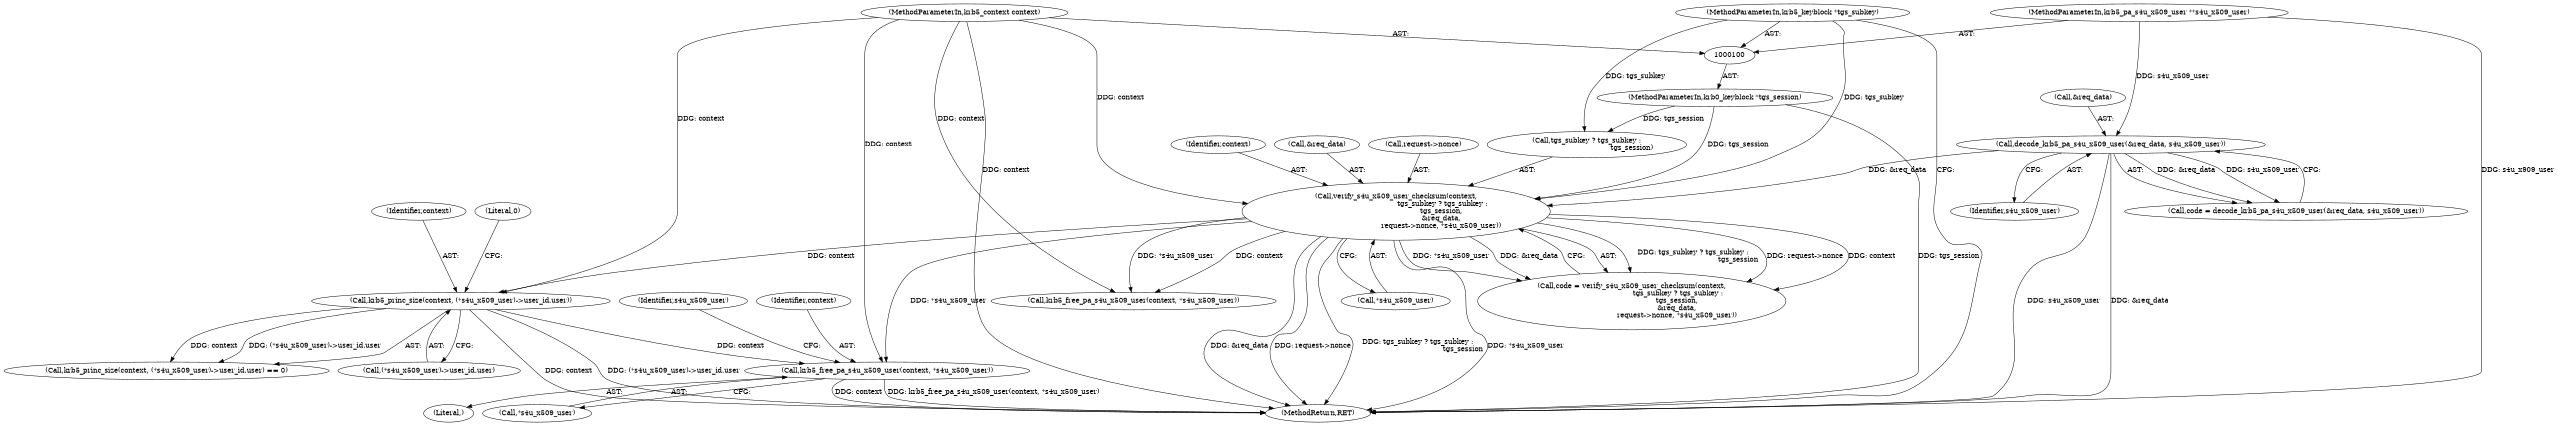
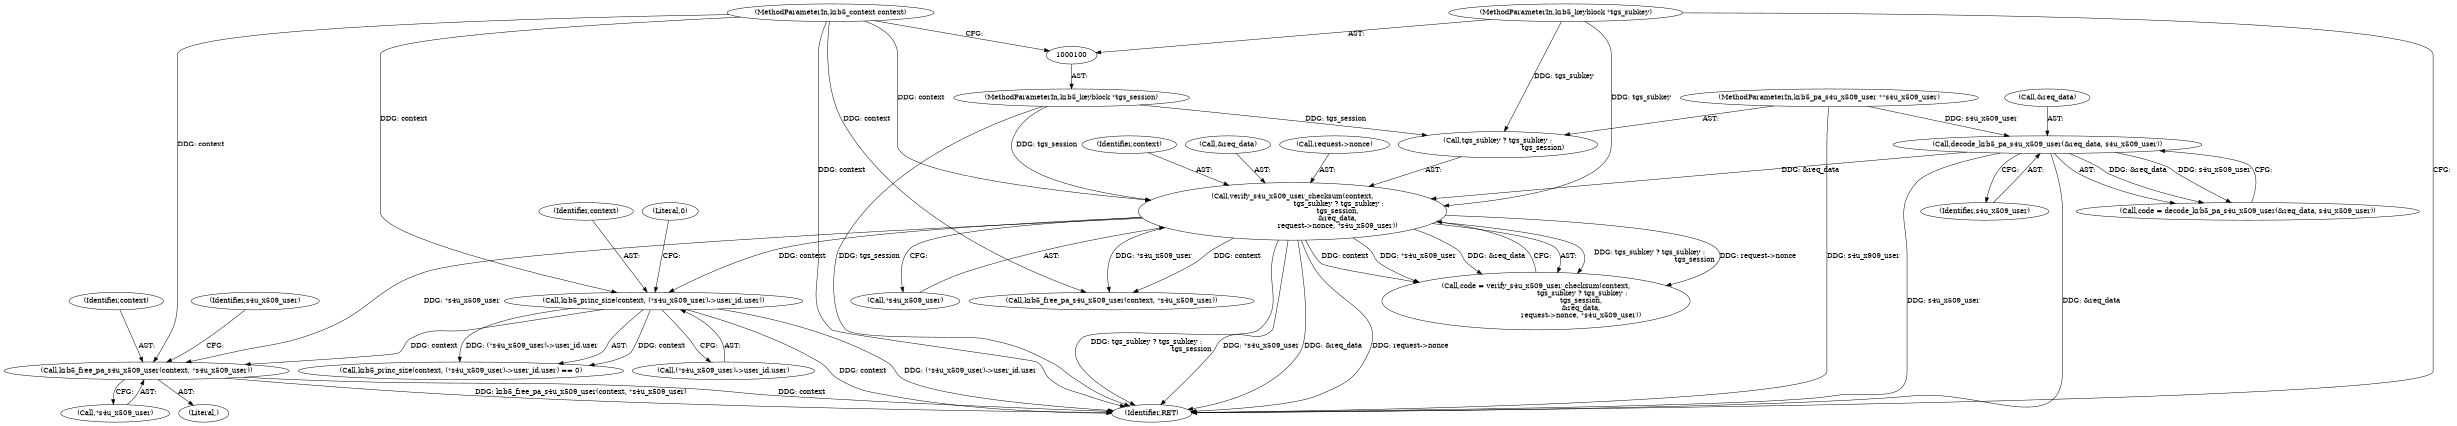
(1402, 34) -> (975, 34)
(1906, 37) -> (1672, 120)
(1715, 98) -> (1072, 98)
(1318, 413) -> (1152, 413)
